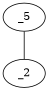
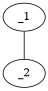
(24, 17) -> (24, 17)
